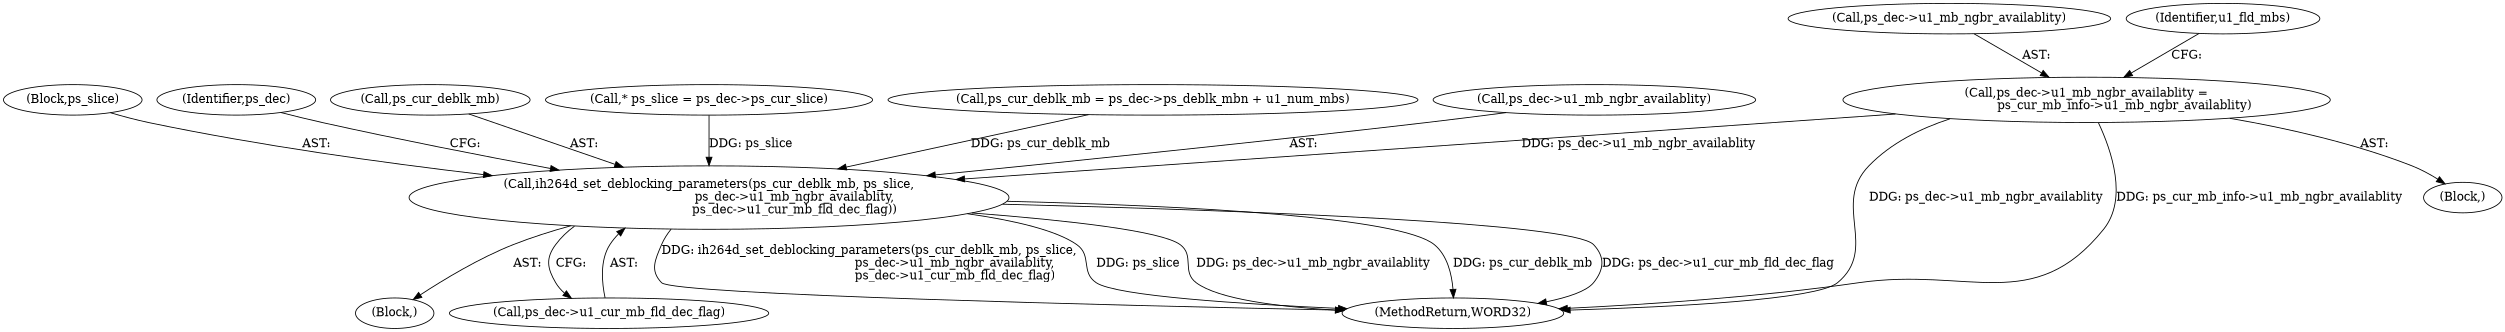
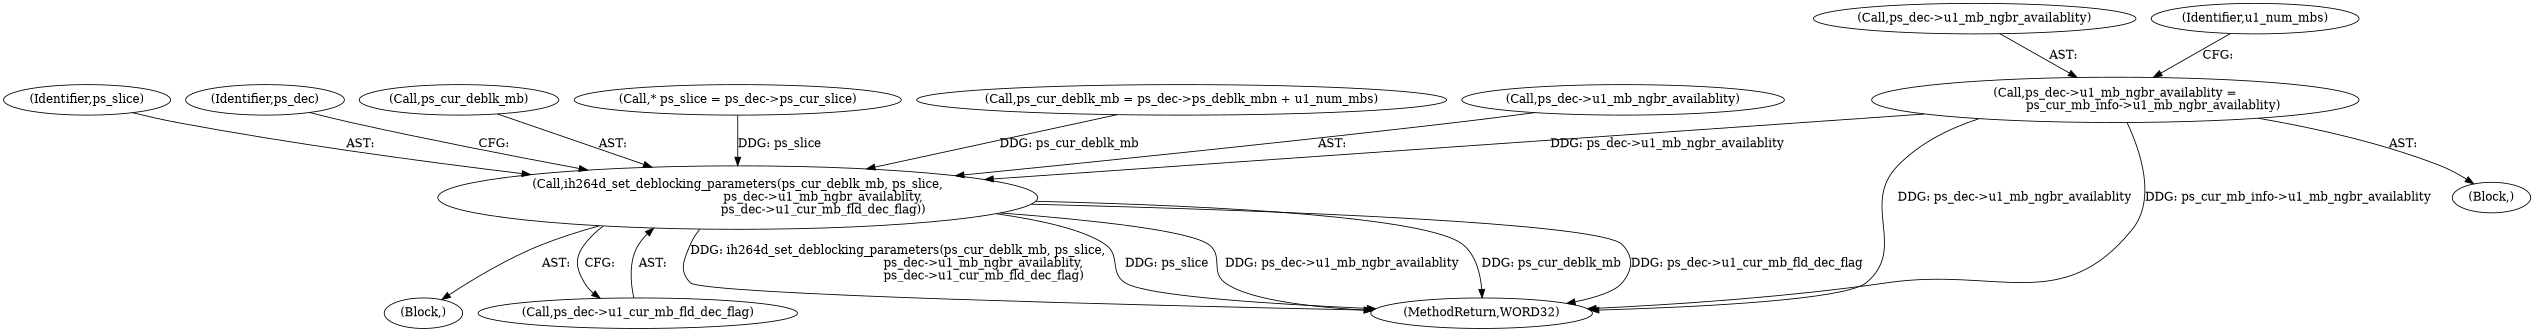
(2223, 19) -> (2255, 19)
(73, 100) -> (87, 100)
